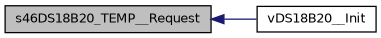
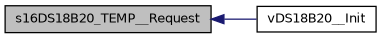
(108, 19) -> (108, 19)
